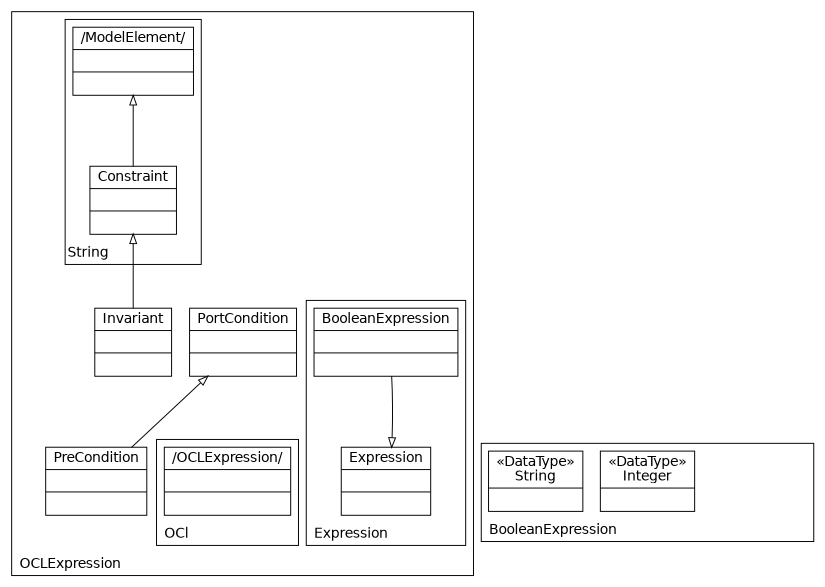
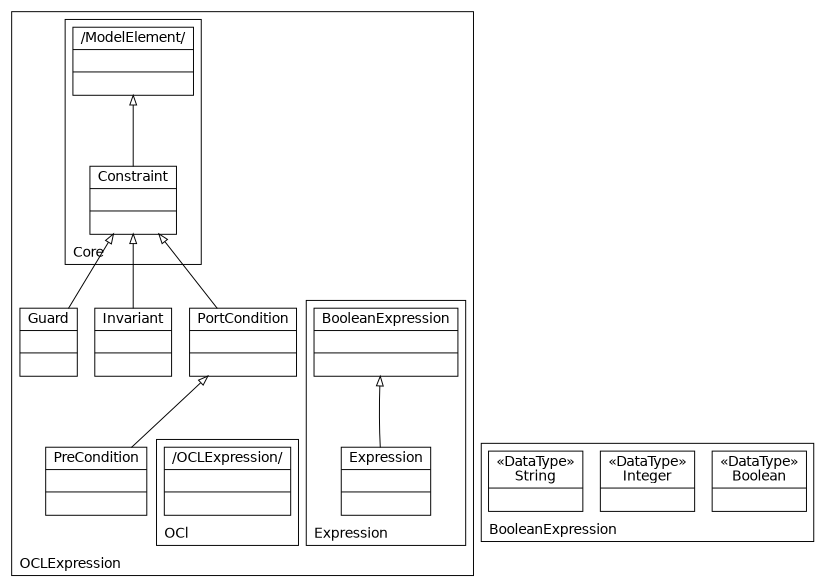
(88, 253) -> (88, 253)
none -> (191, 275)
none -> (49, 342)
(393, 407) -> (379, 417)
none -> (759, 481)
